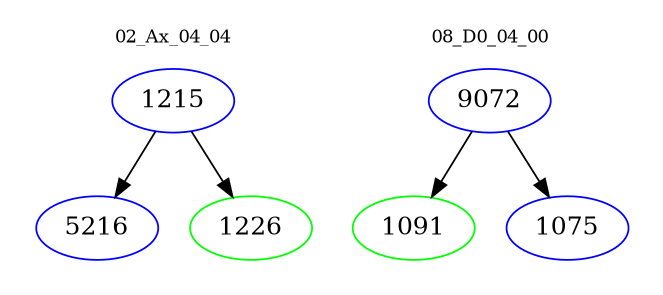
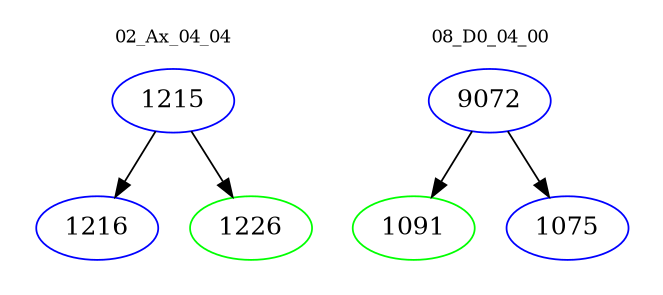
(97, 228) -> (97, 228)
